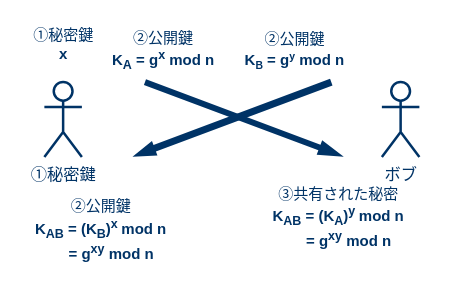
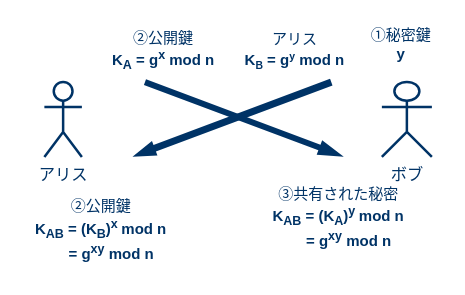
(63, 44) -> none
none -> (401, 44)
(295, 51) -> (295, 51)
(401, 119) -> (407, 119)
(64, 175) -> (64, 175)
